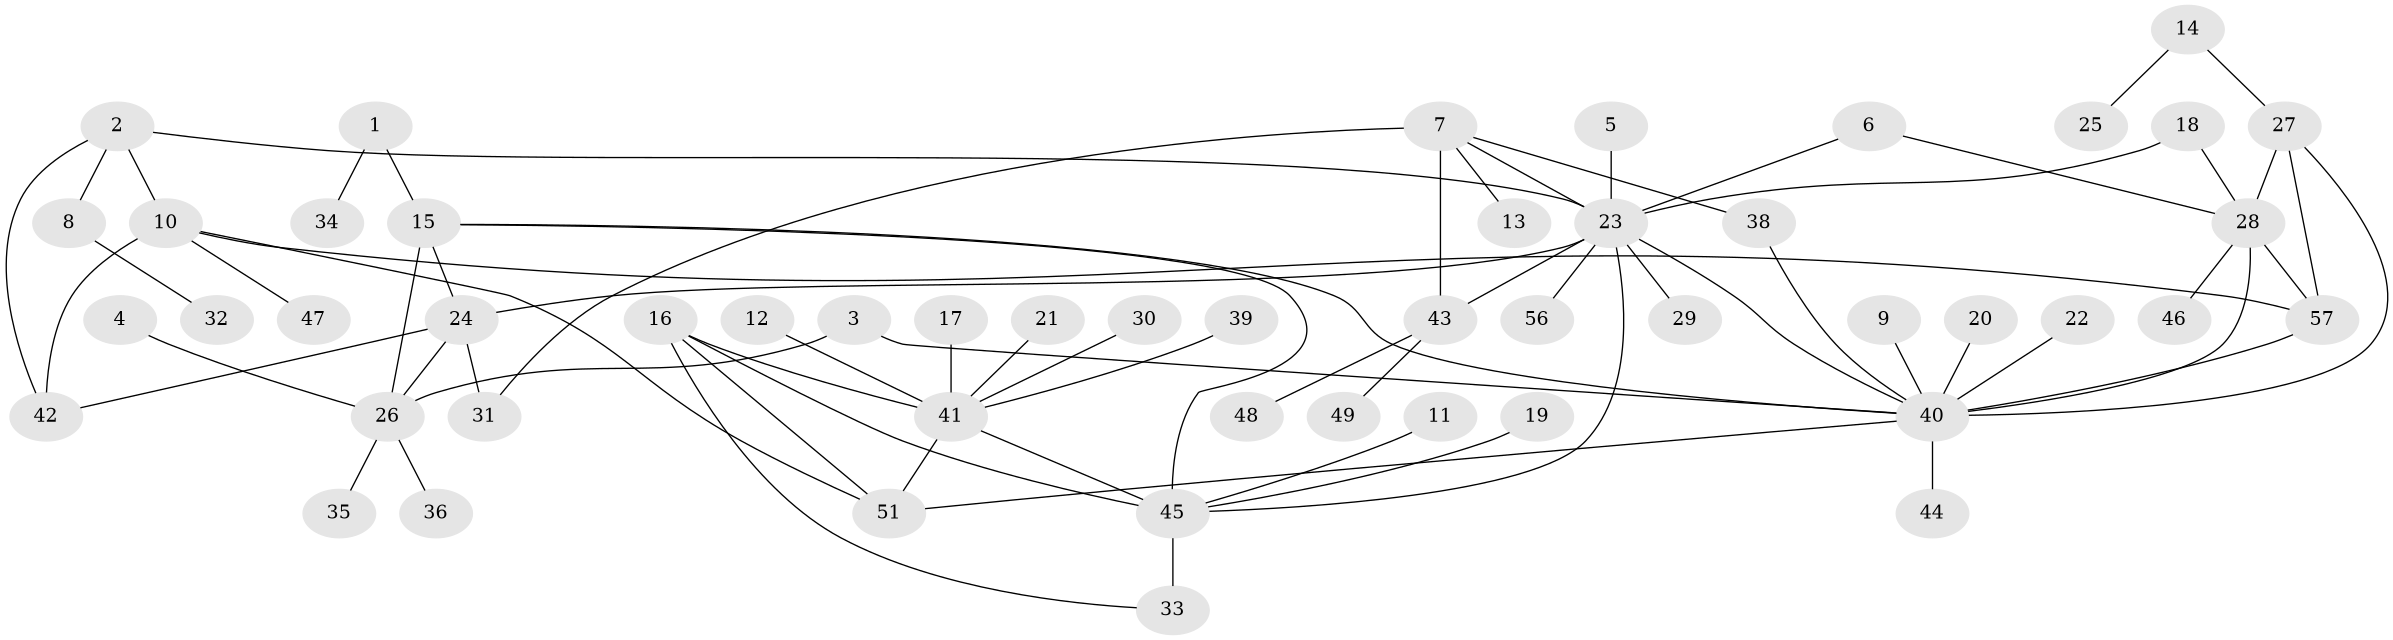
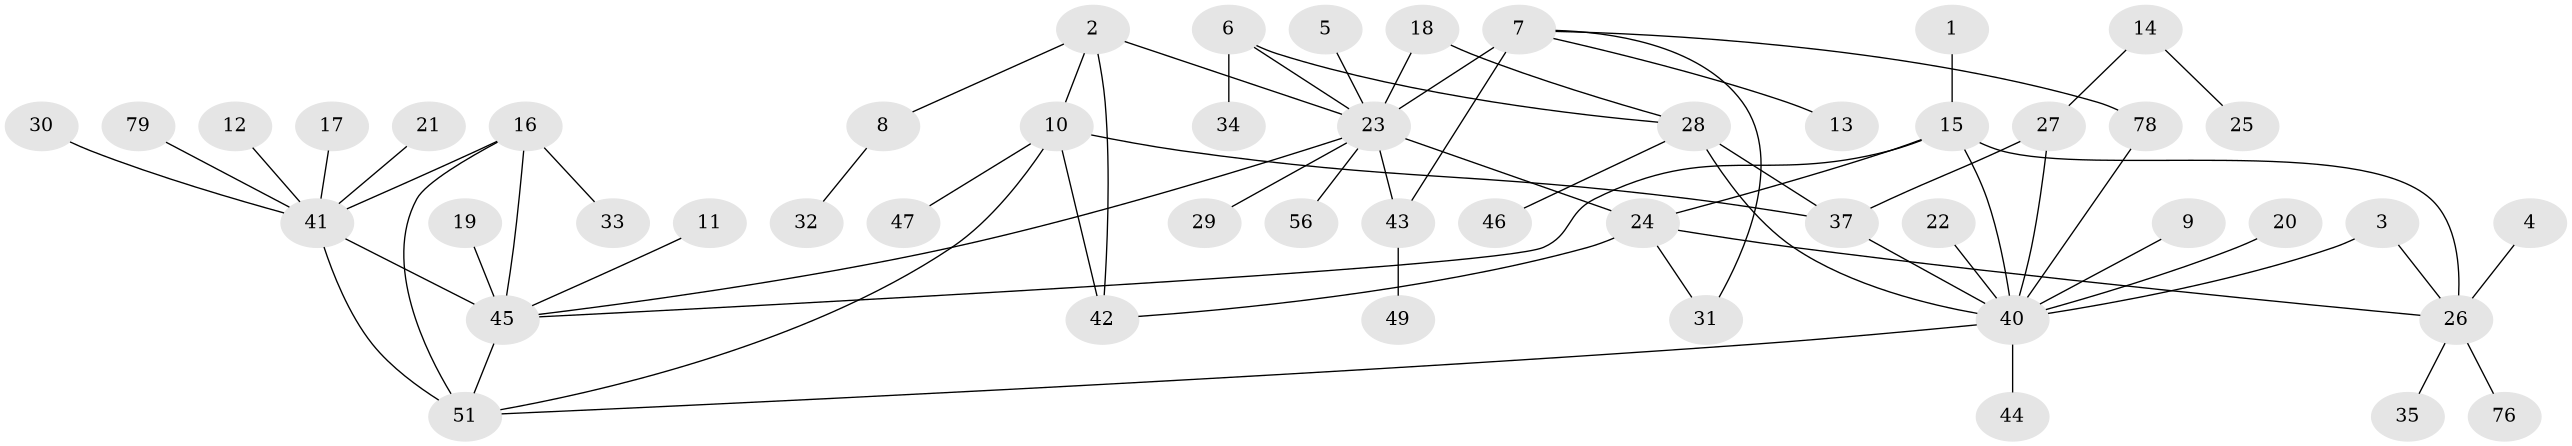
(351, 175) -> (1229, 85)
(2267, 175) -> none
(1759, 223) -> (2146, 126)
(1241, 320) -> (138, 126)
(2322, 320) -> (1842, 223)
(1769, 325) -> none
(1247, 417) -> none
(436, 514) -> (2505, 417)
(1173, 562) -> (484, 368)
